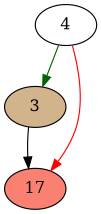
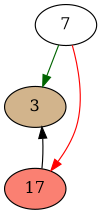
(66, 25) -> (66, 25)
(28, 142) -> (43, 153)
